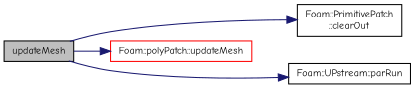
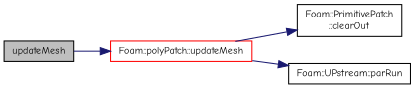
(178, 24) -> (261, 37)
(173, 76) -> (265, 62)
